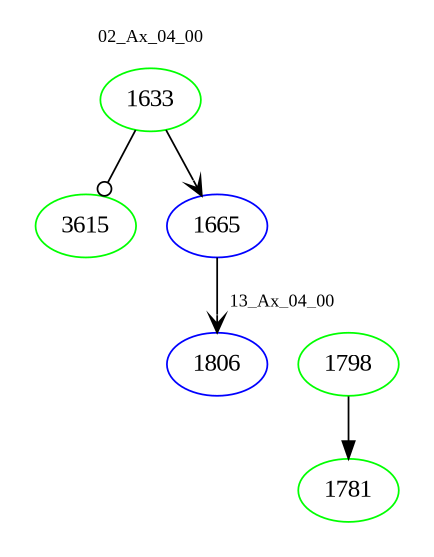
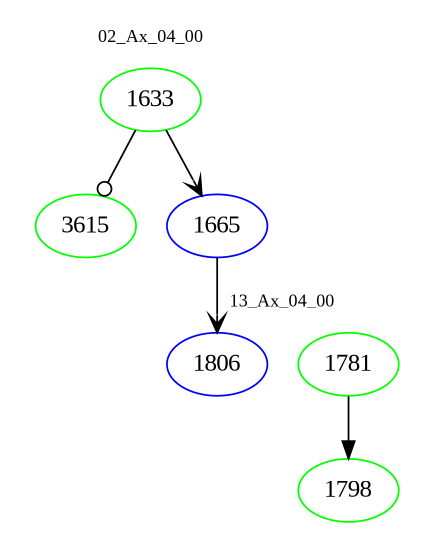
(349, 419) -> (349, 419)
